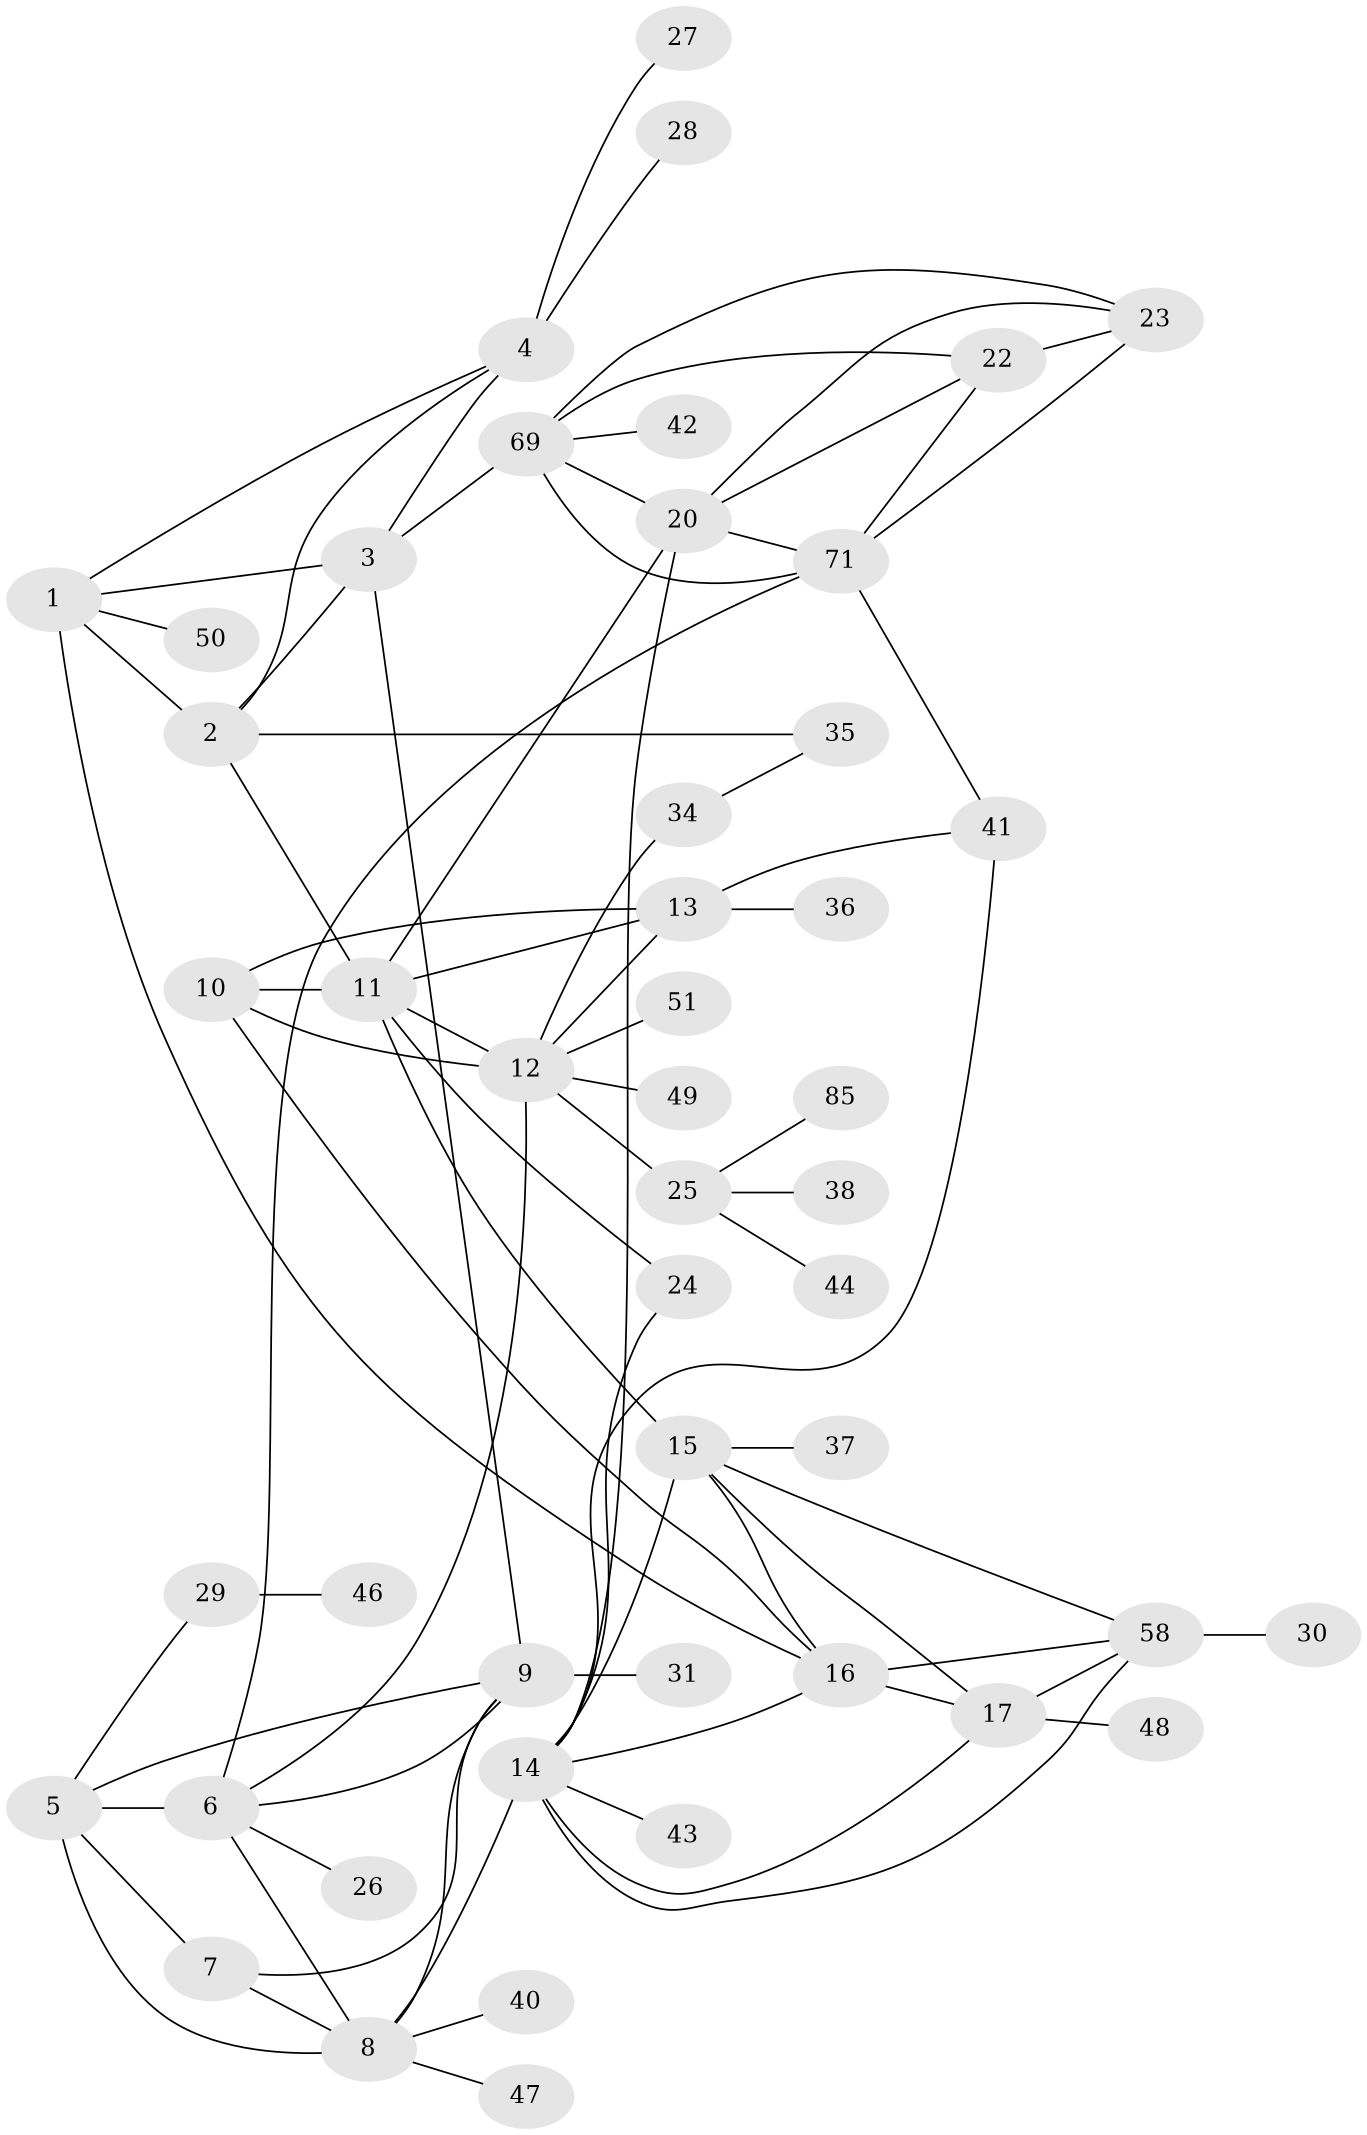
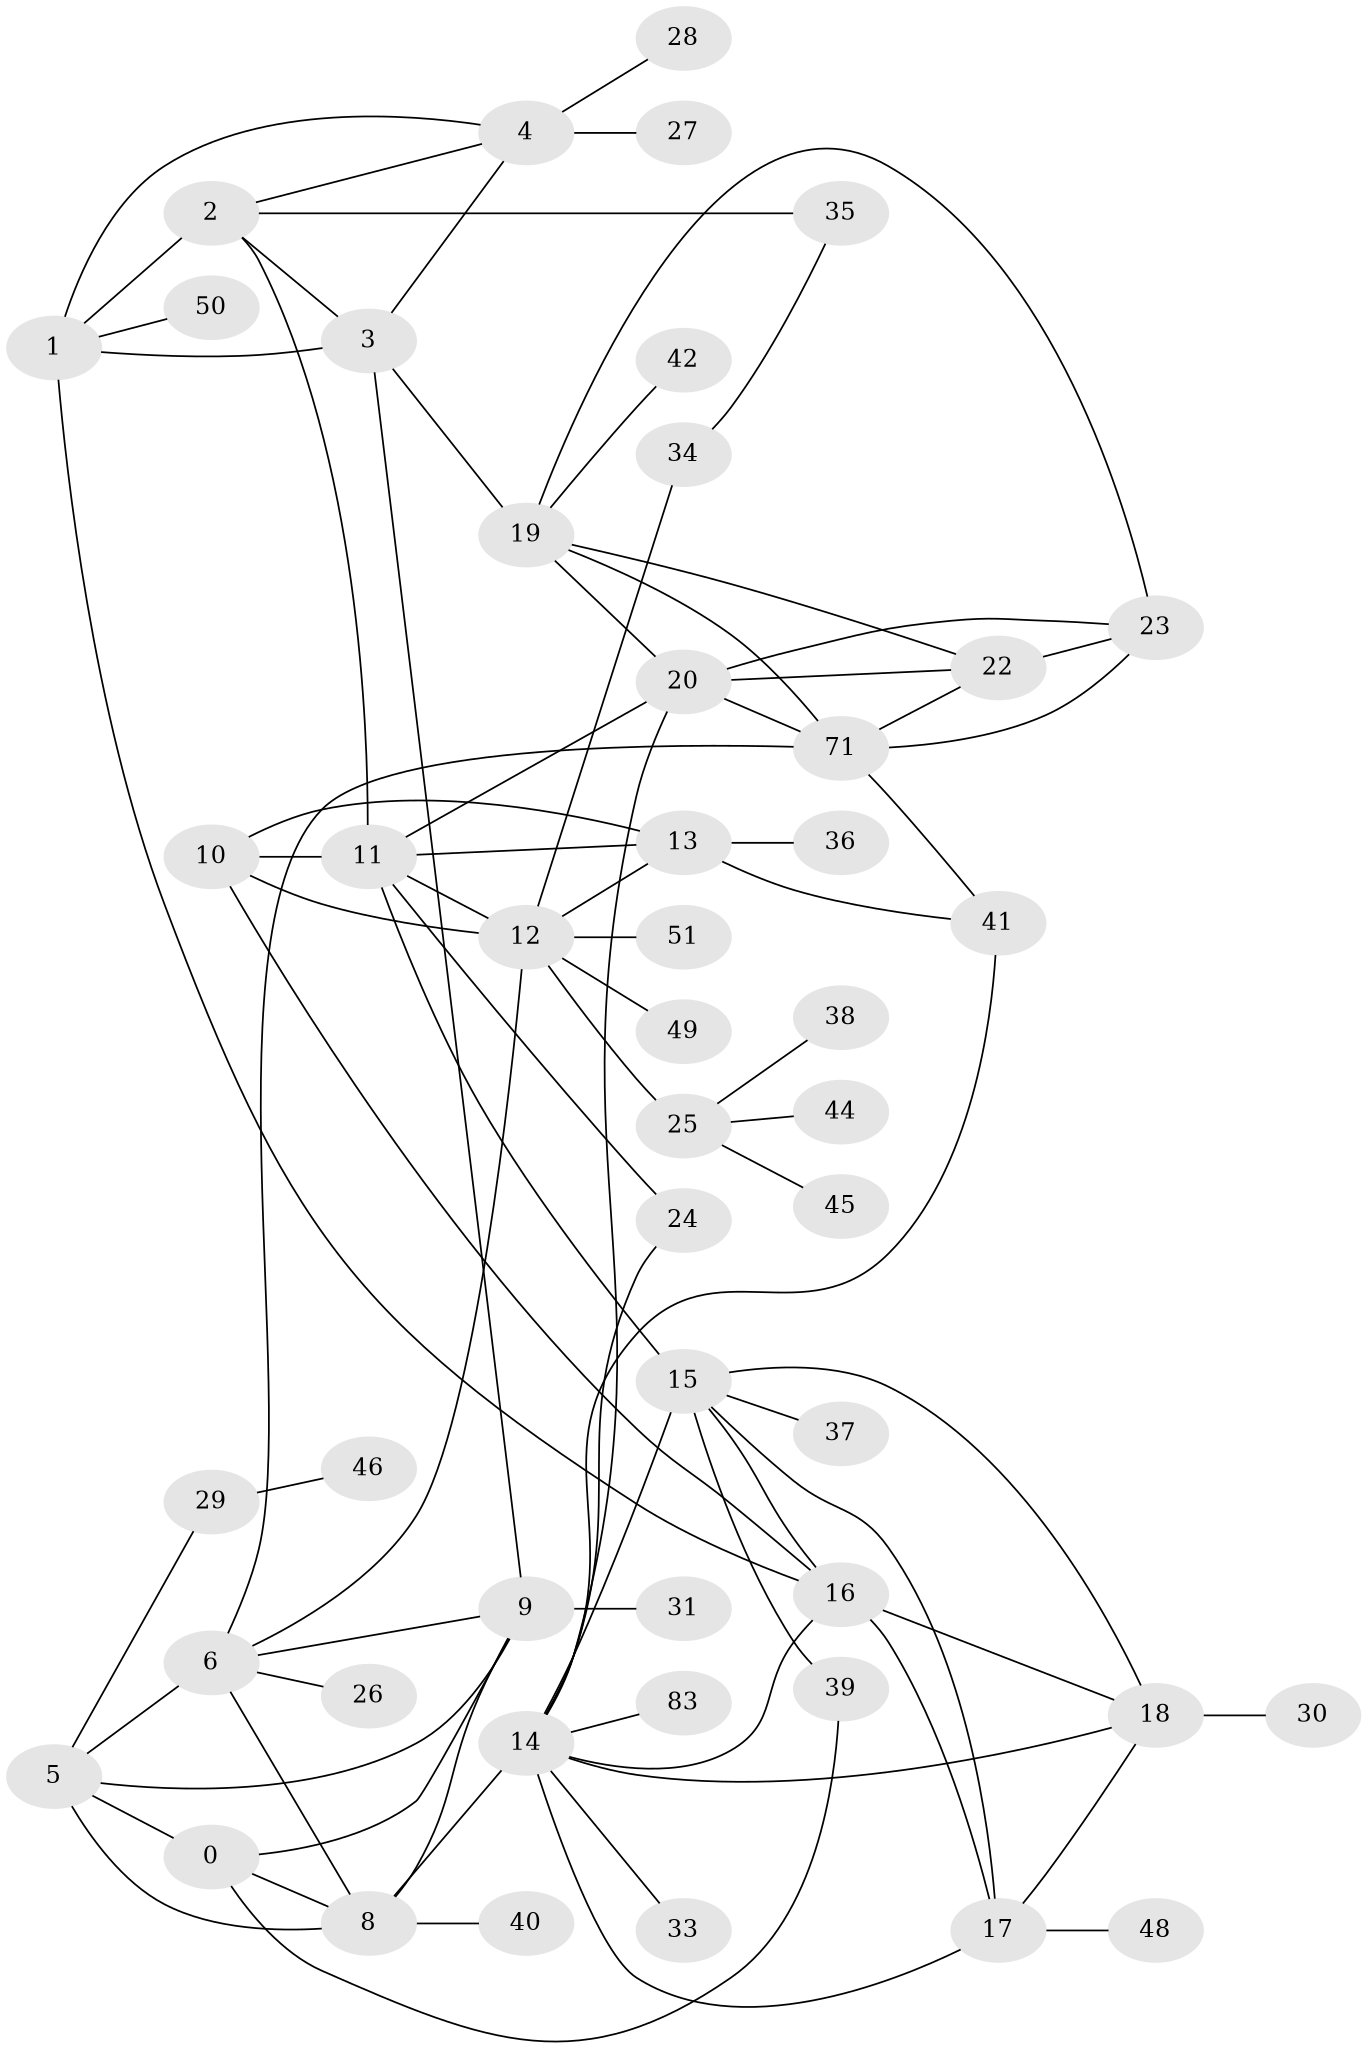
(526, 444) -> (526, 535)
(841, 1098) -> (841, 1206)
(1156, 1635) -> (1156, 1715)
none -> (841, 1689)
(684, 1836) -> (684, 1703)
none -> (684, 1930)
(212, 1969) -> (212, 1857)
(526, 2097) -> none
